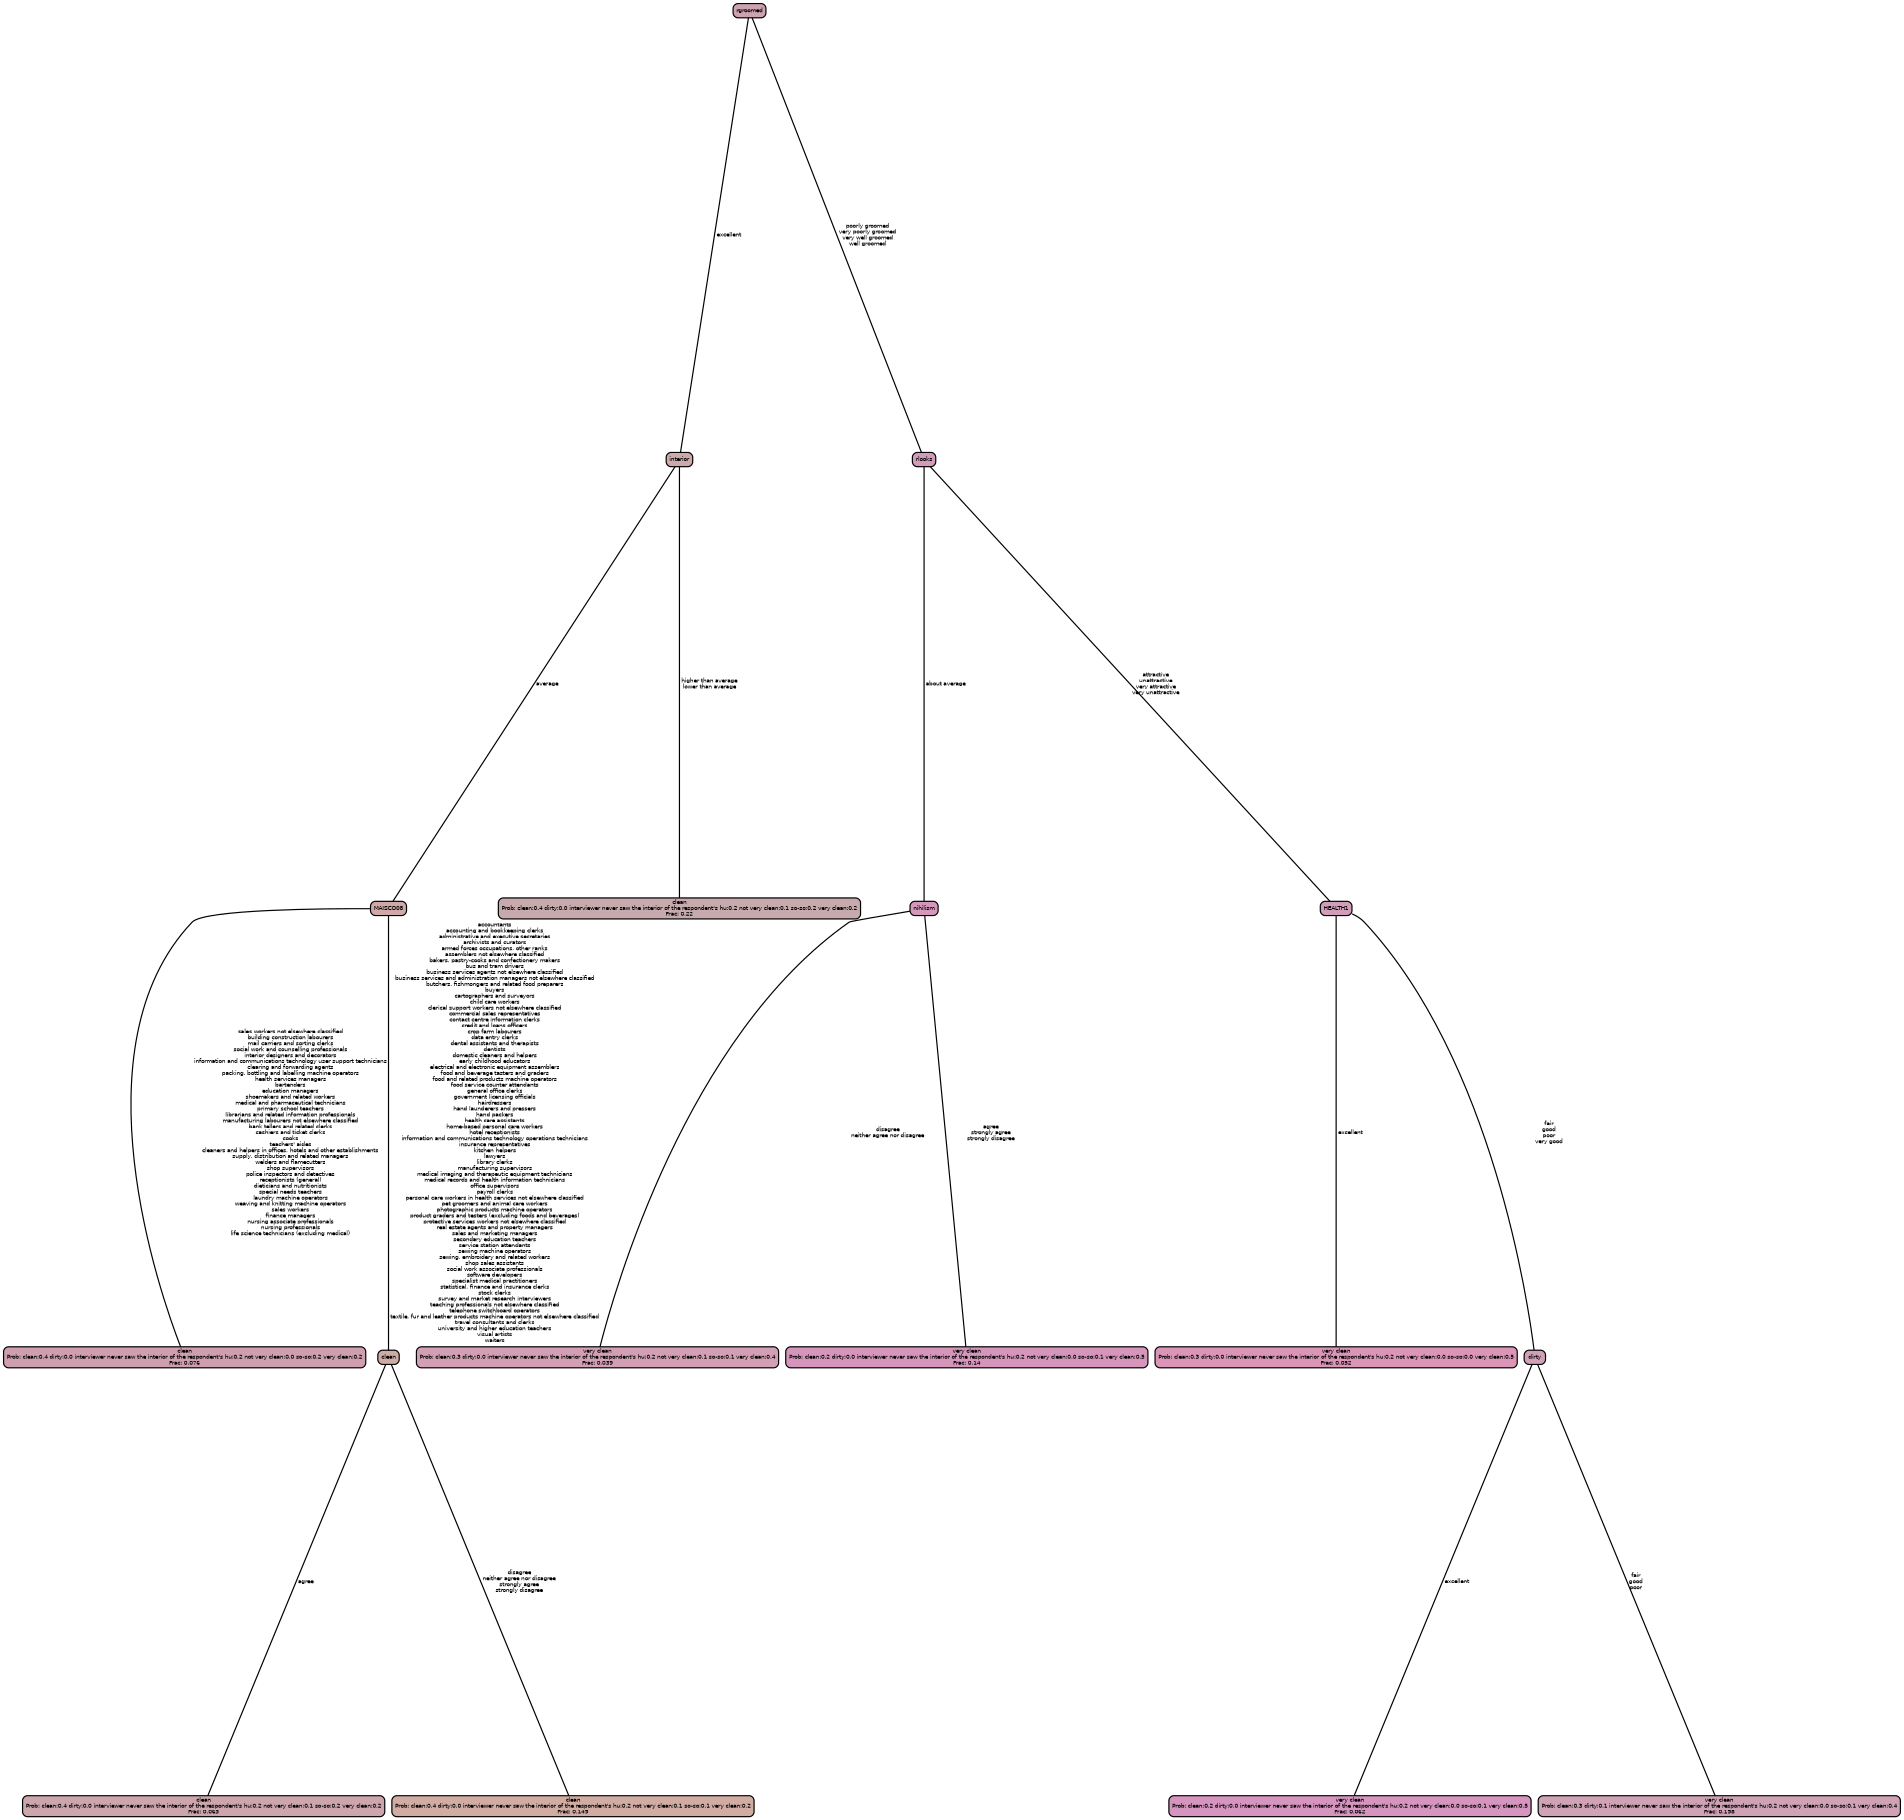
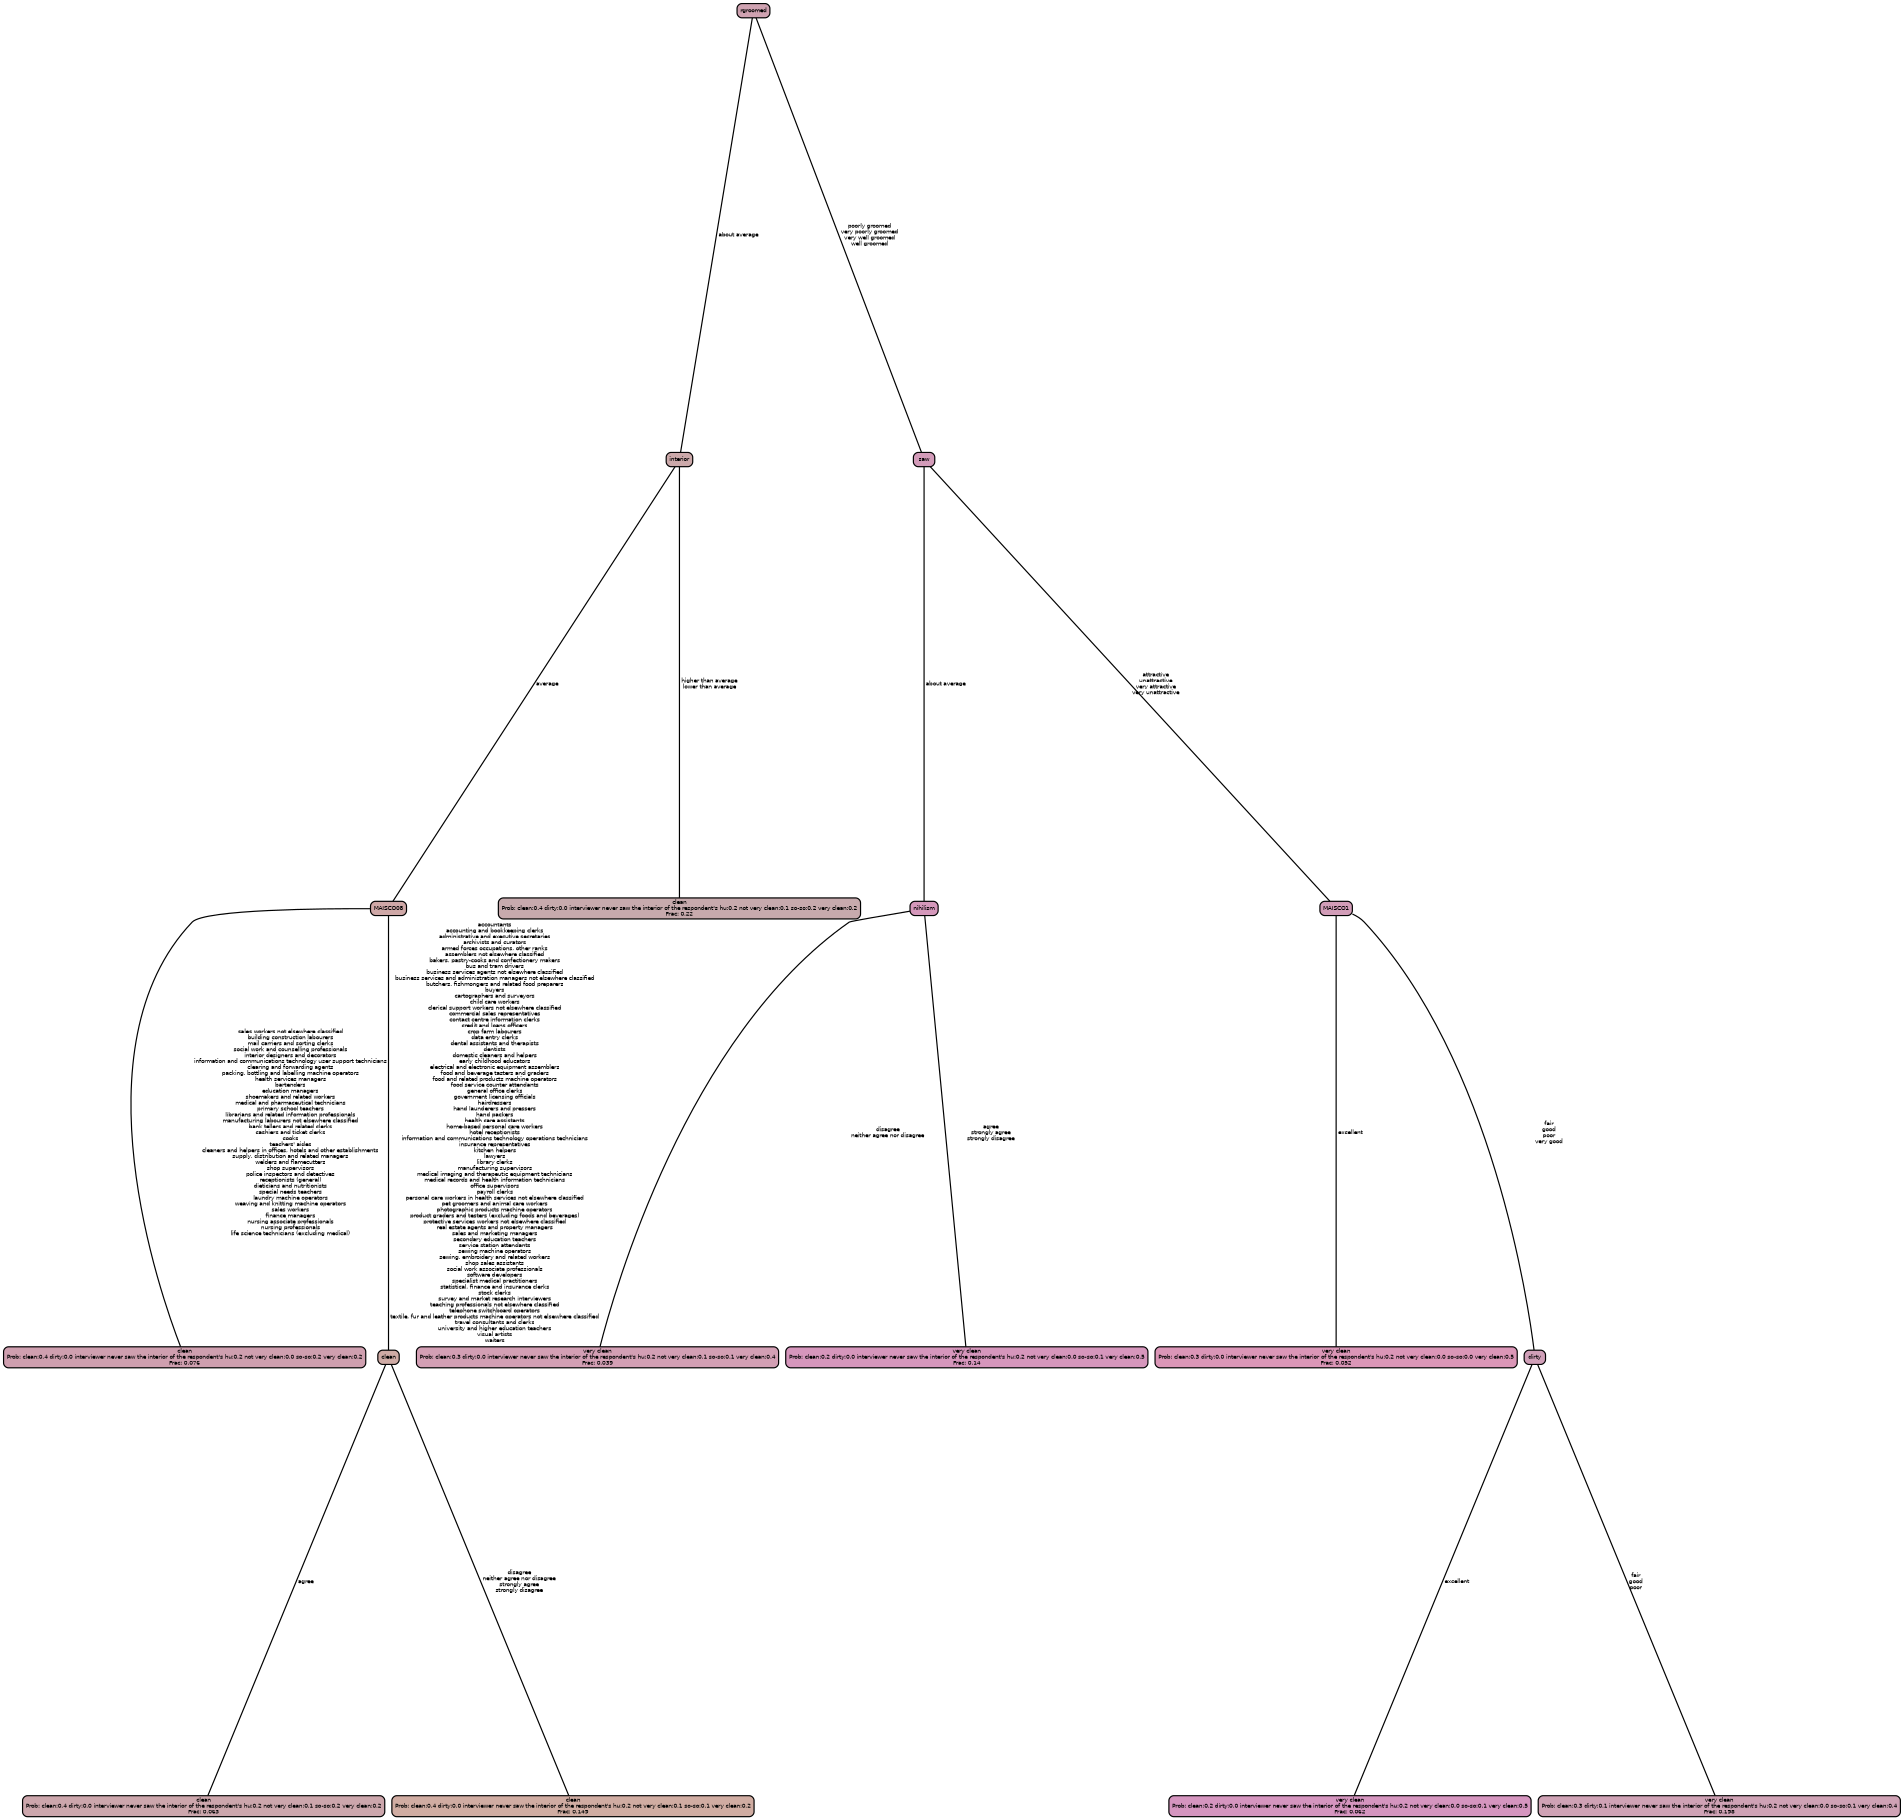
(728, 235) -> (738, 235)
(924, 460) -> (924, 460)
(1336, 908) -> (1336, 908)
